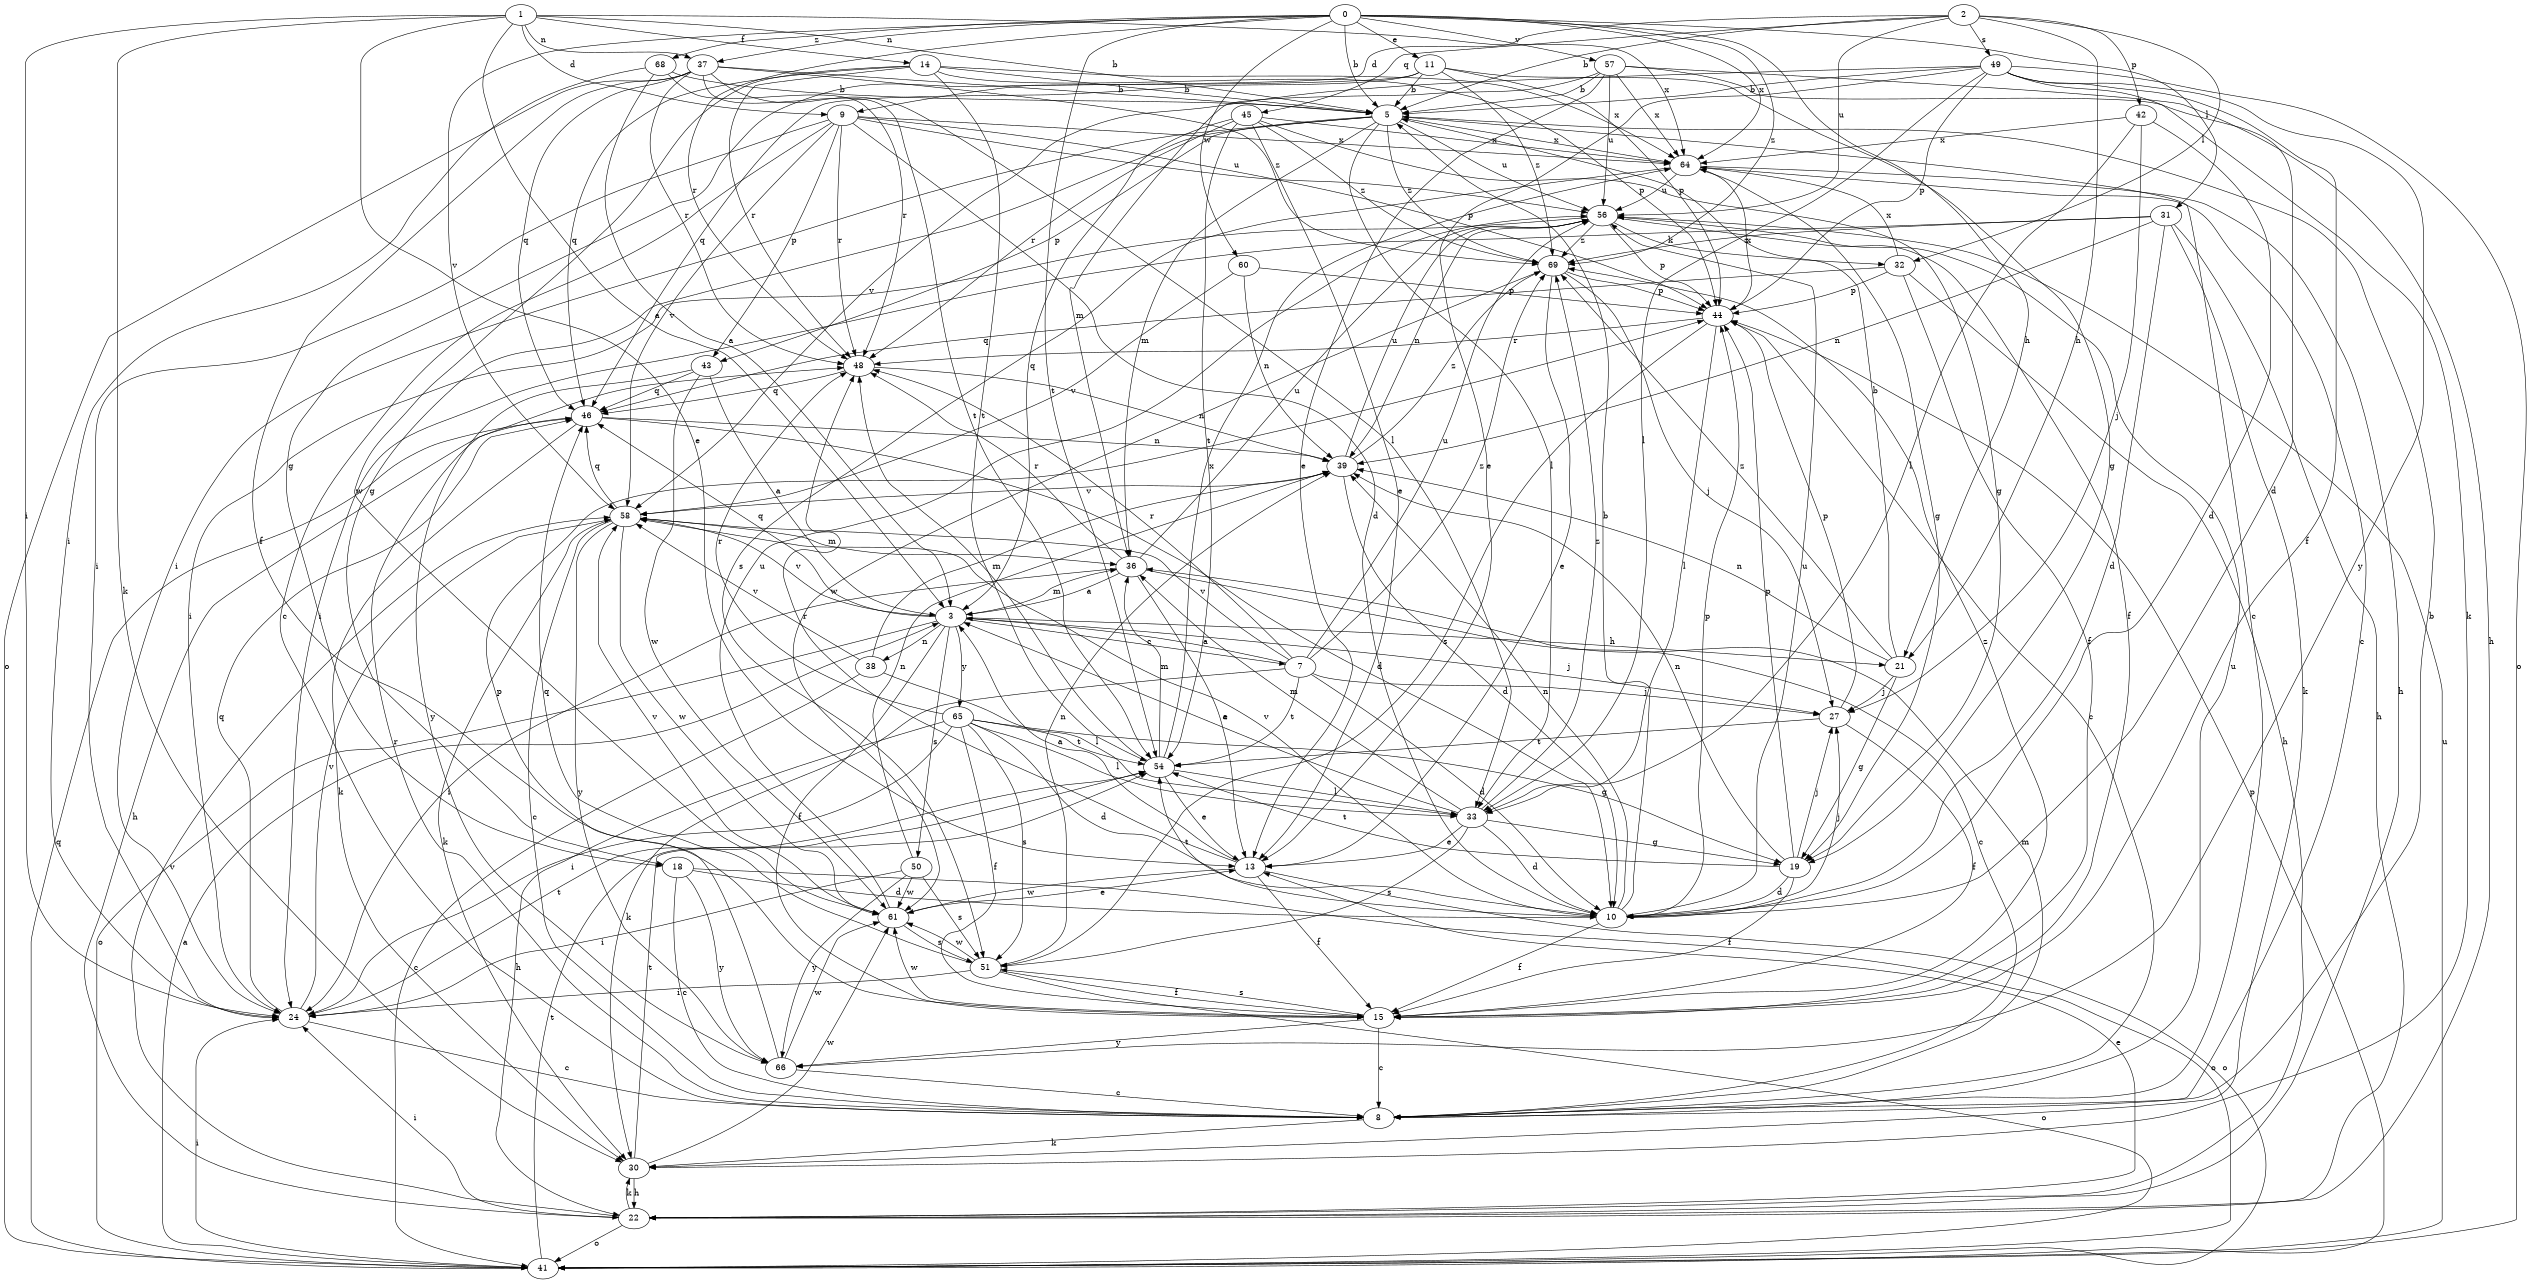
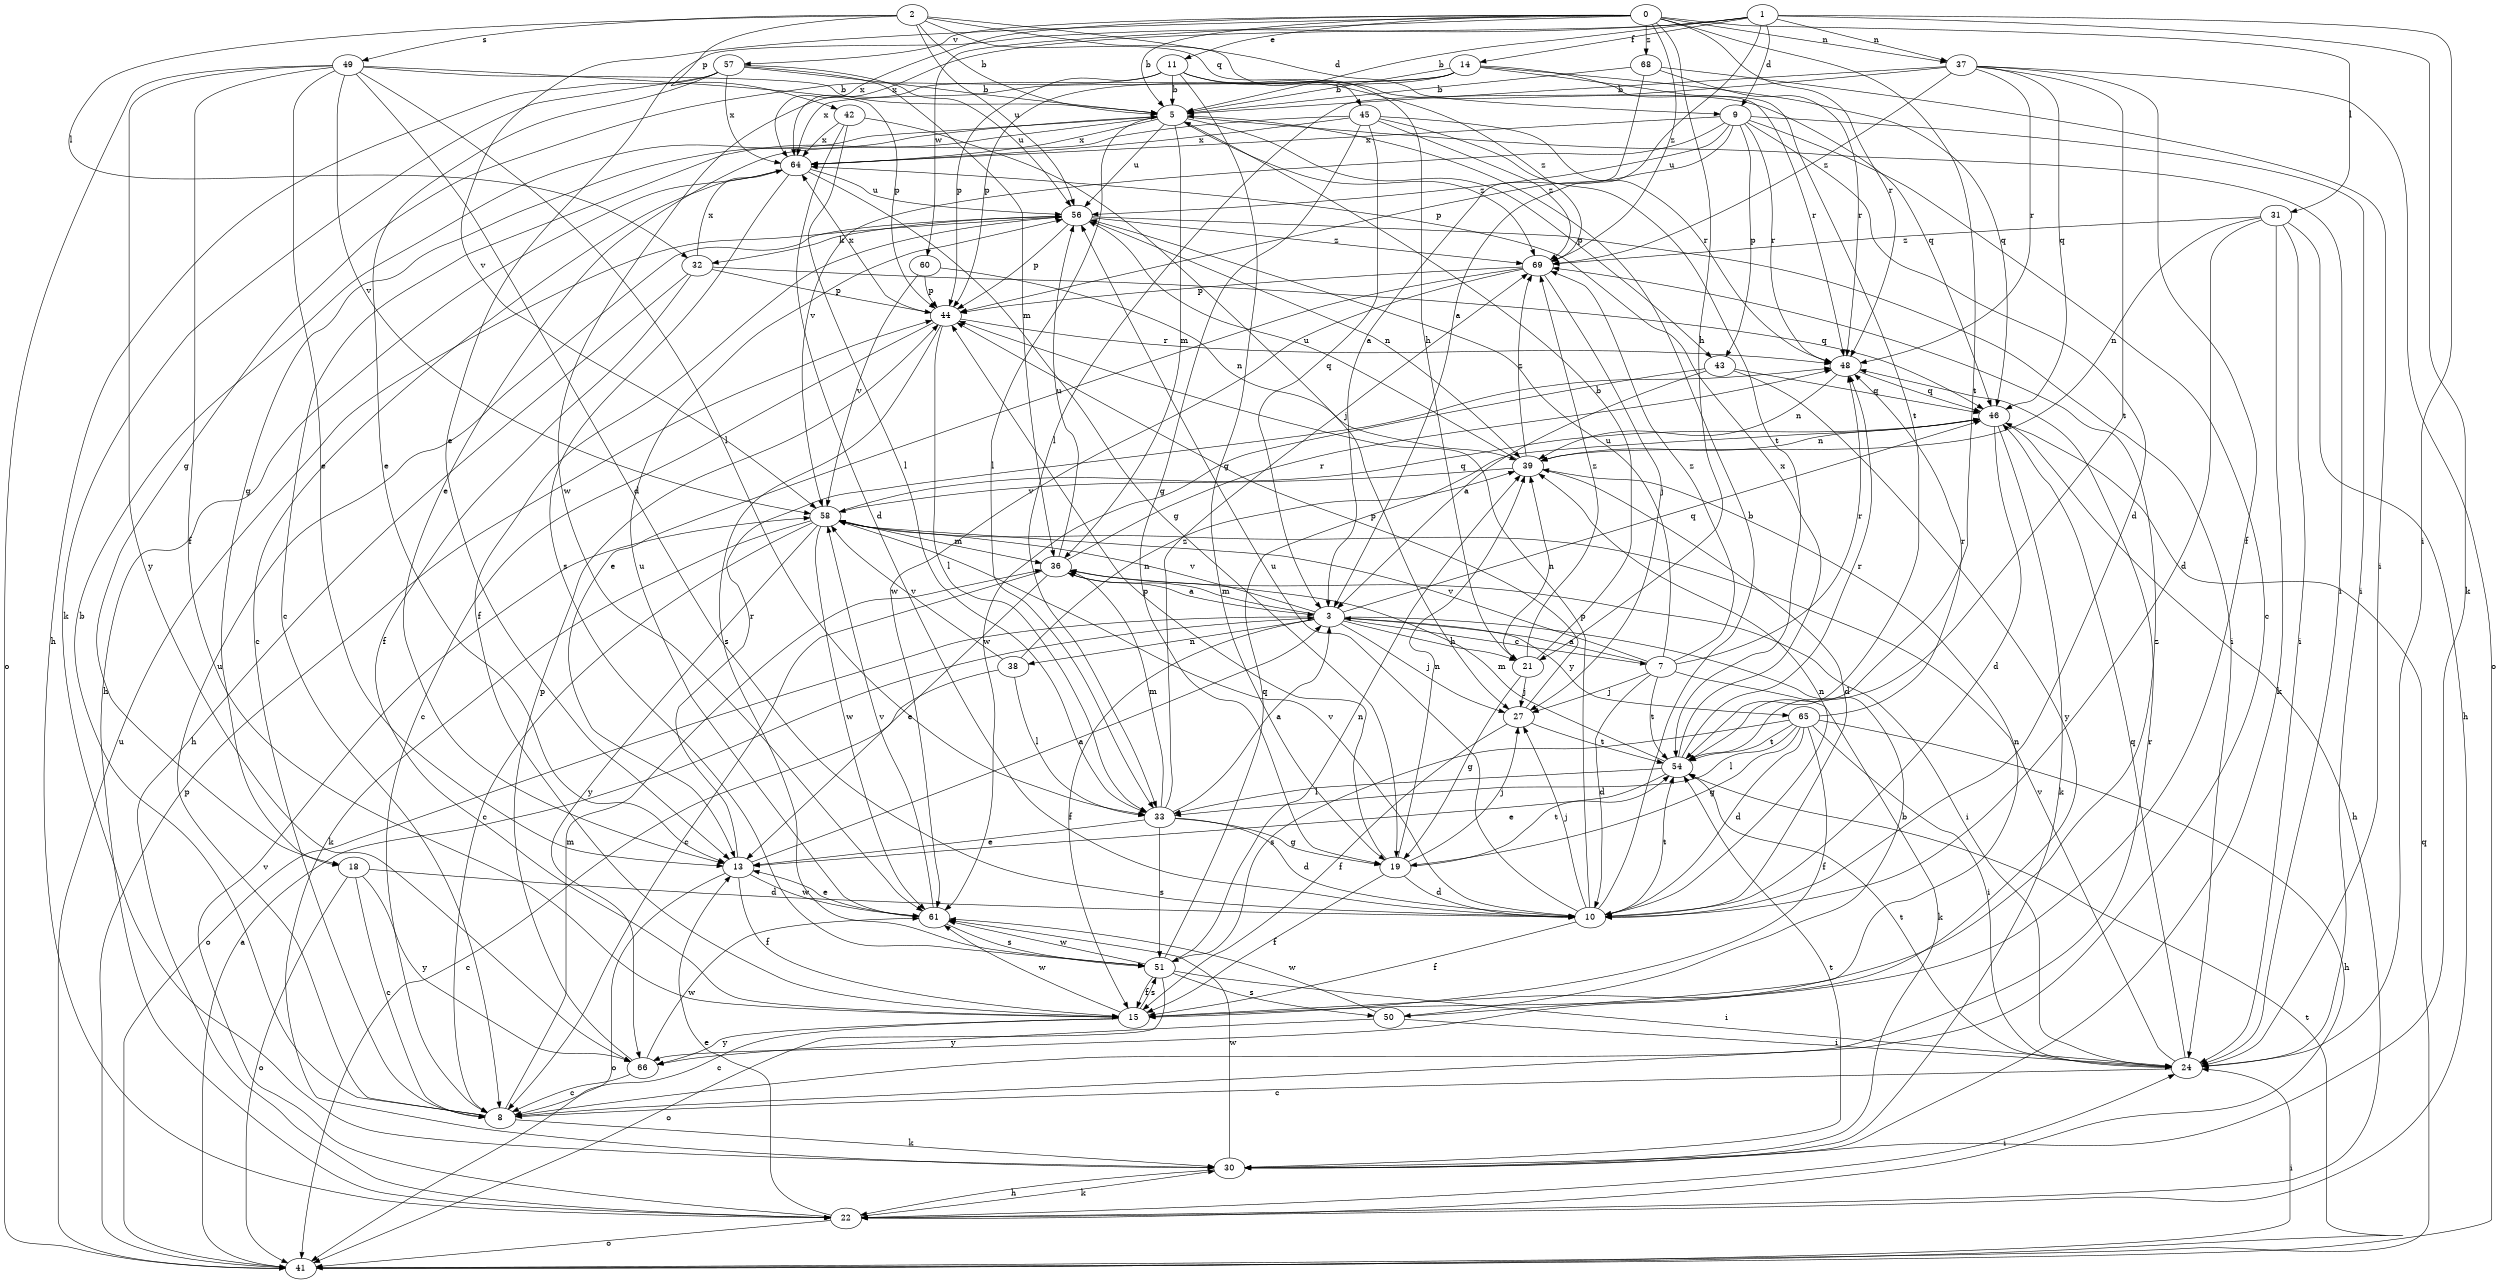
(935, 742) -> (1905, 817)
(949, 915) -> (1269, 1001)
